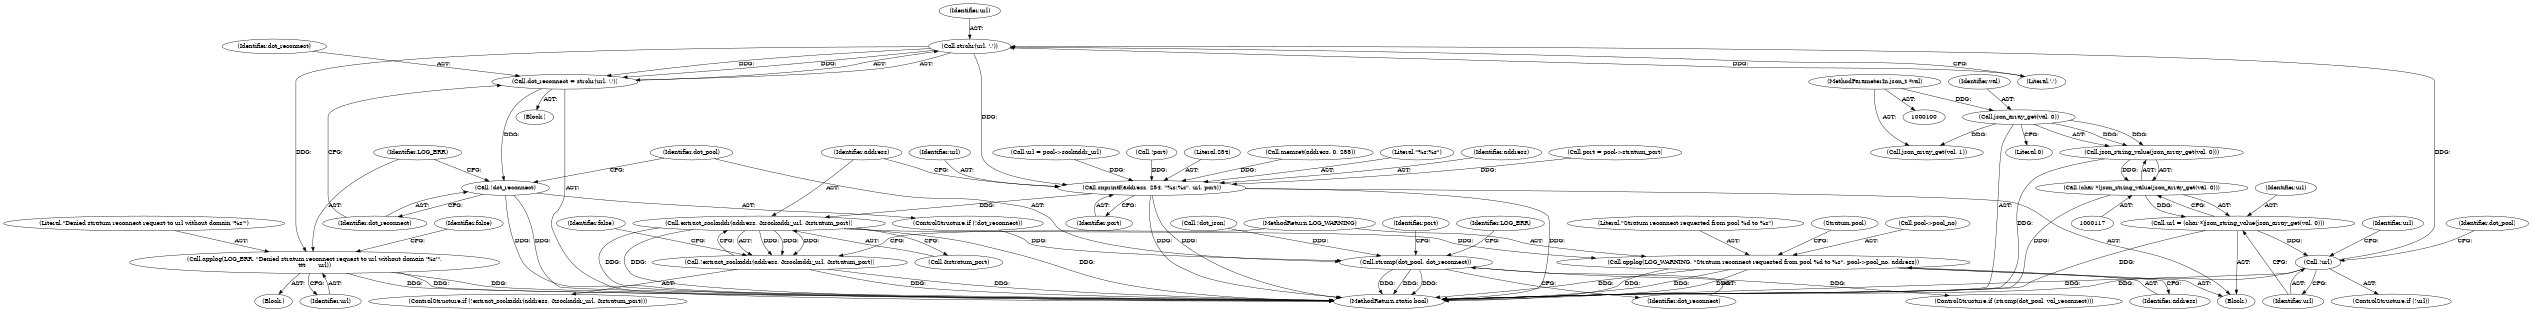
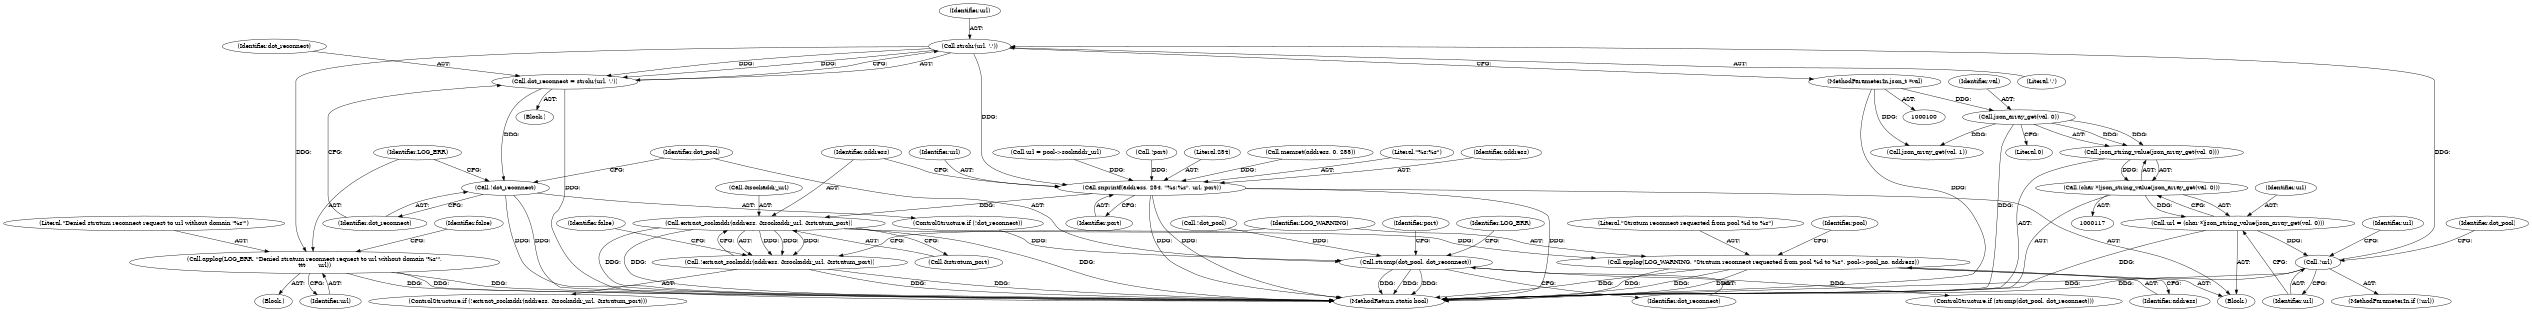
(1516, 55) -> (1409, 64)
(881, 64) -> (881, 64)
(1741, 64) -> (1741, 64)
(1891, 117) -> (1891, 117)
(1615, 153) -> none
(574, 188) -> (574, 188)
none -> (759, 188)
(2006, 206) -> (2006, 206)
(2115, 207) -> (2098, 202)
(1204, 223) -> (1204, 223)
(1310, 223) -> (1310, 223)
(1845, 223) -> (1845, 223)
(1928, 223) -> none
(2026, 223) -> (2026, 223)
(2042, 241) -> (2042, 241)
none -> (1841, 285)
(2014, 301) -> (2014, 301)
(2391, 301) -> (2391, 301)
